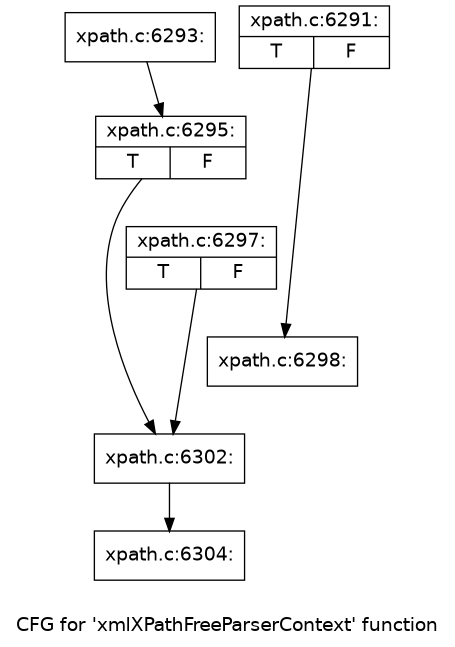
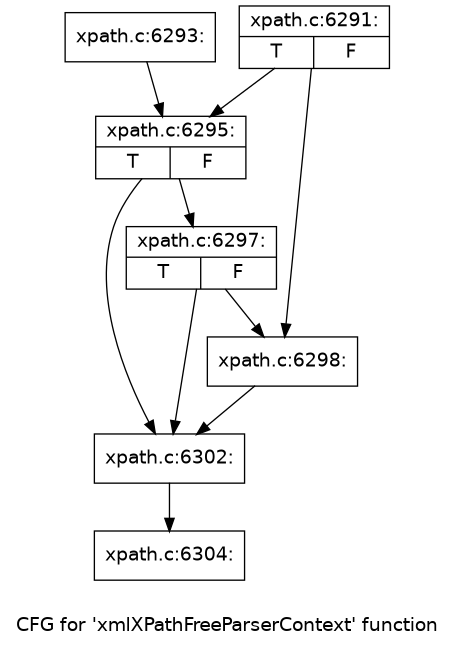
none -> (248, 88)
none -> (184, 196)
none -> (240, 308)
none -> (231, 406)
